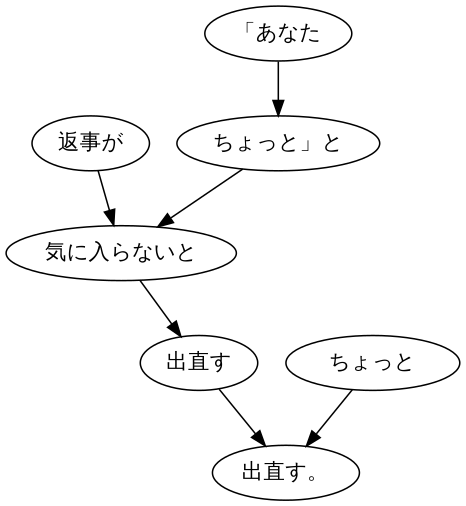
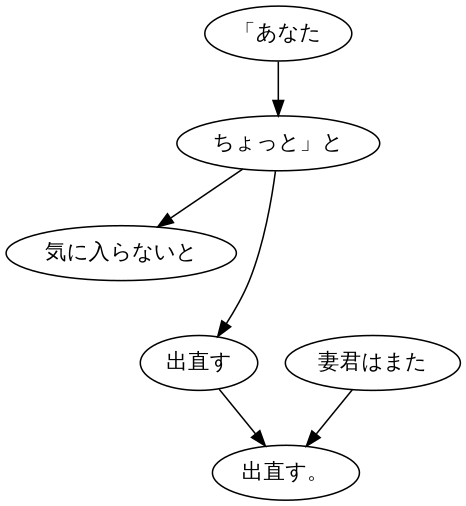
(91, 143) -> none
(156, 302) -> (260, 250)
(373, 363) -> (373, 363)
